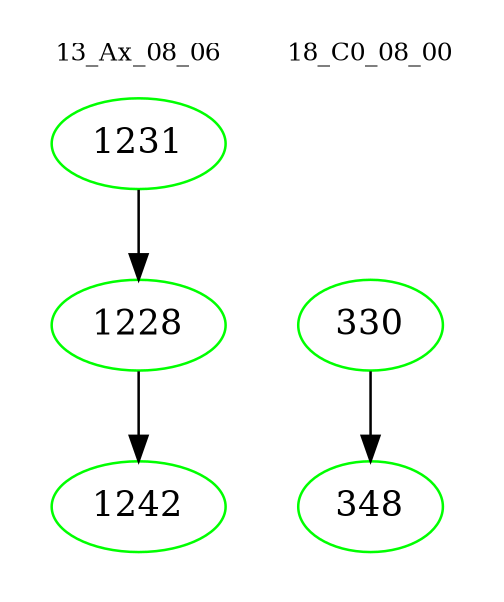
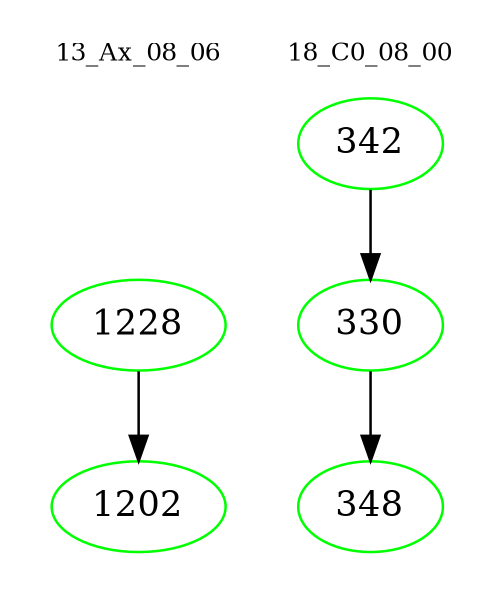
(139, 144) -> none
none -> (371, 144)
(139, 507) -> (139, 507)
